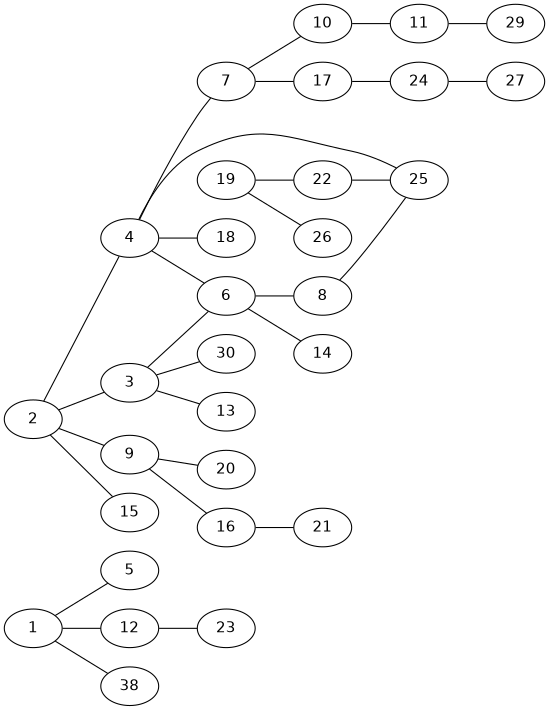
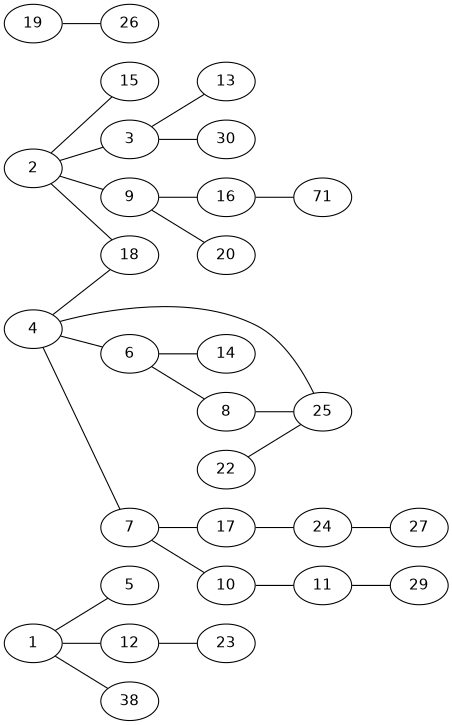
(275, 180) -> none
(81, 329) -> (82, 212)
(178, 339) -> none
(323, 528) -> (323, 197)
